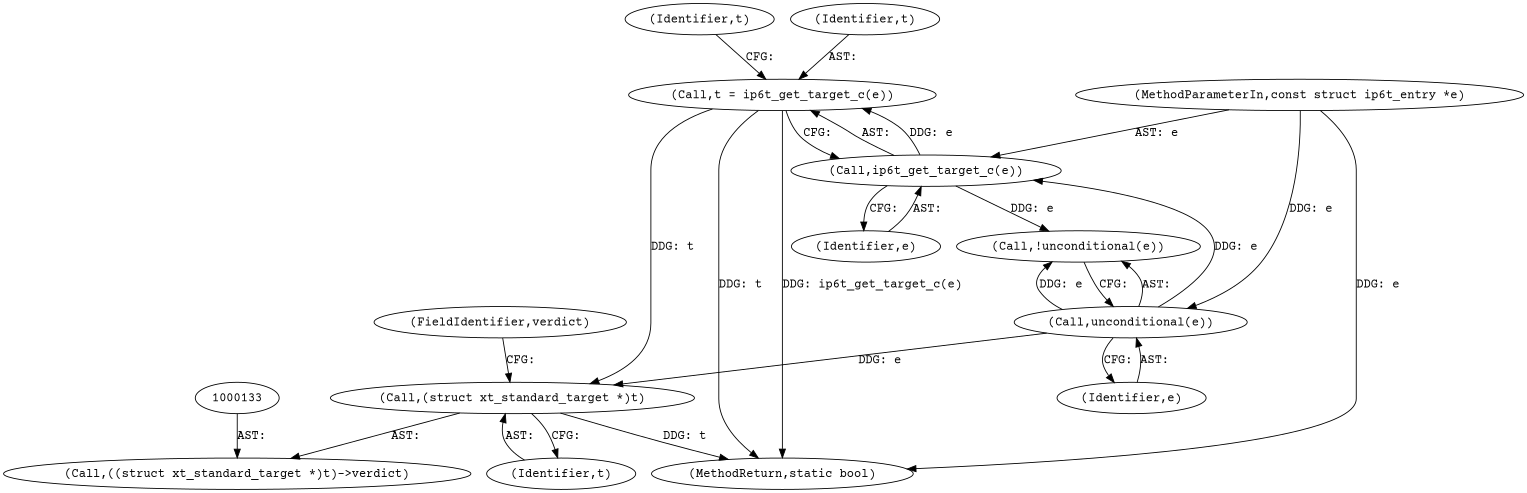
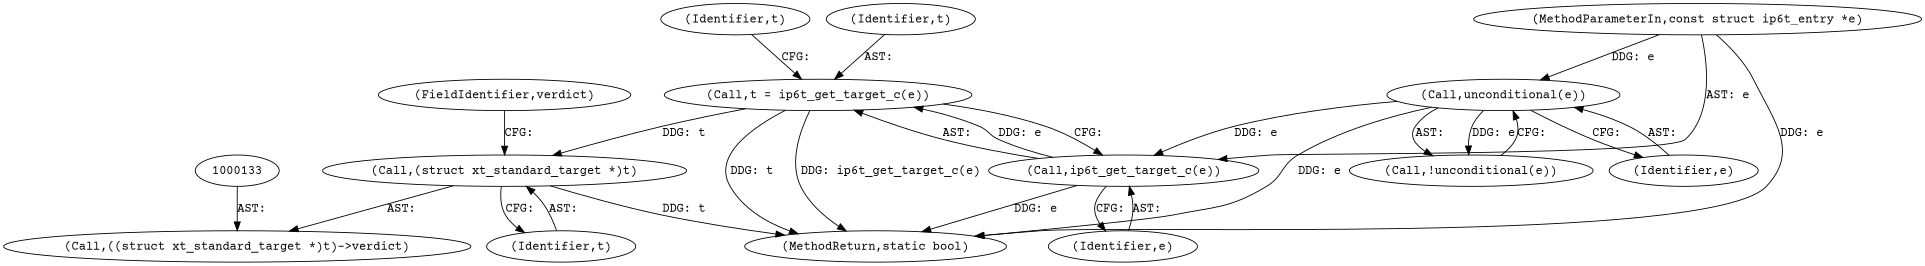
(998, 207) -> (1004, 207)
(835, 359) -> (1220, 206)
